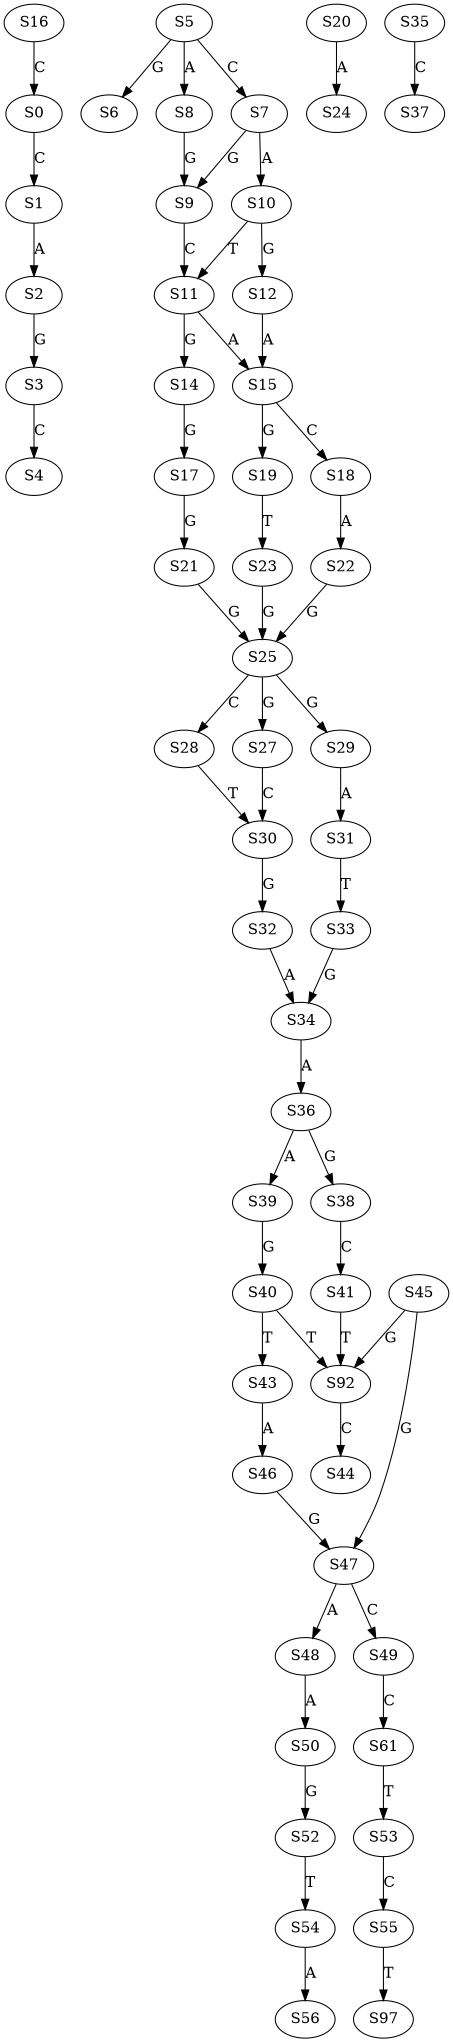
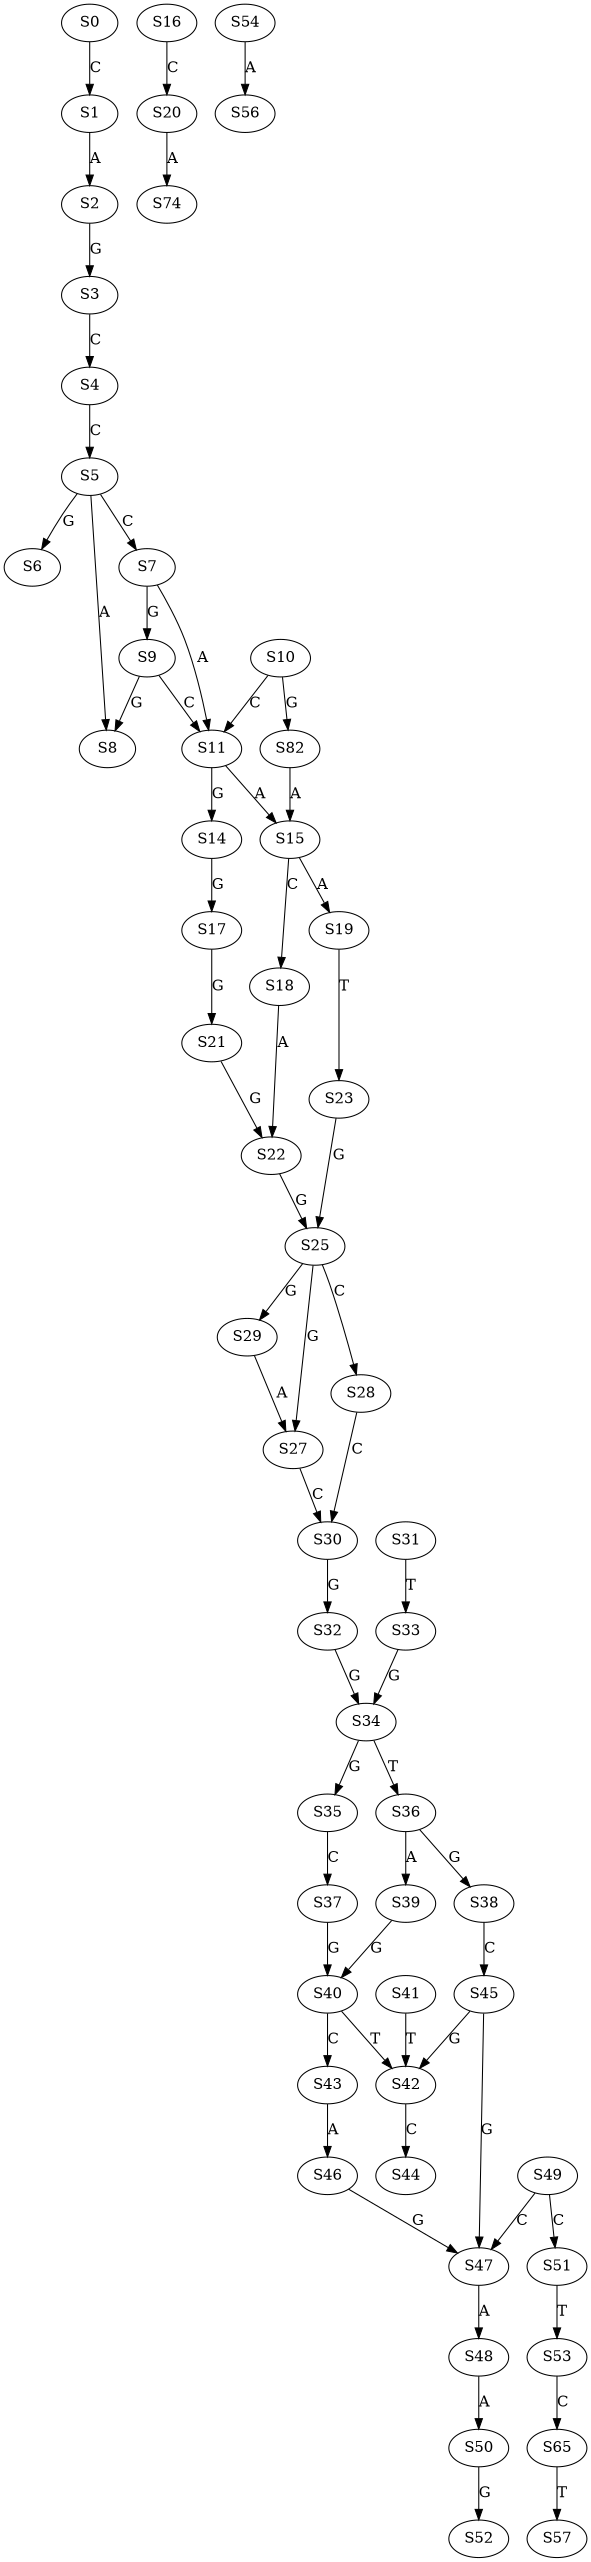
(34, 63) -> (167, 63)
(336, 114) -> (167, 204)
(184, 154) -> (129, 699)
(260, 154) -> (188, 650)
(233, 250) -> (255, 704)
(262, 295) -> (290, 749)
none -> (90, 426)
(269, 431) -> (322, 885)
(220, 609) -> (239, 1095)
(341, 789) -> (268, 1389)
(233, 794) -> (357, 1450)
(290, 976) -> (355, 1677)
(306, 1067) -> (393, 1767)
(341, 1243) -> (484, 1944)
(268, 1339) -> (333, 2040)
(341, 1384) -> (406, 2085)
(361, 1606) -> (516, 2217)
(383, 1747) -> (557, 2267)
none -> (349, 1763)
(305, 1878) -> none
(383, 1929) -> (557, 2448)
none -> (328, 1944)
(383, 2019) -> (557, 2539)
